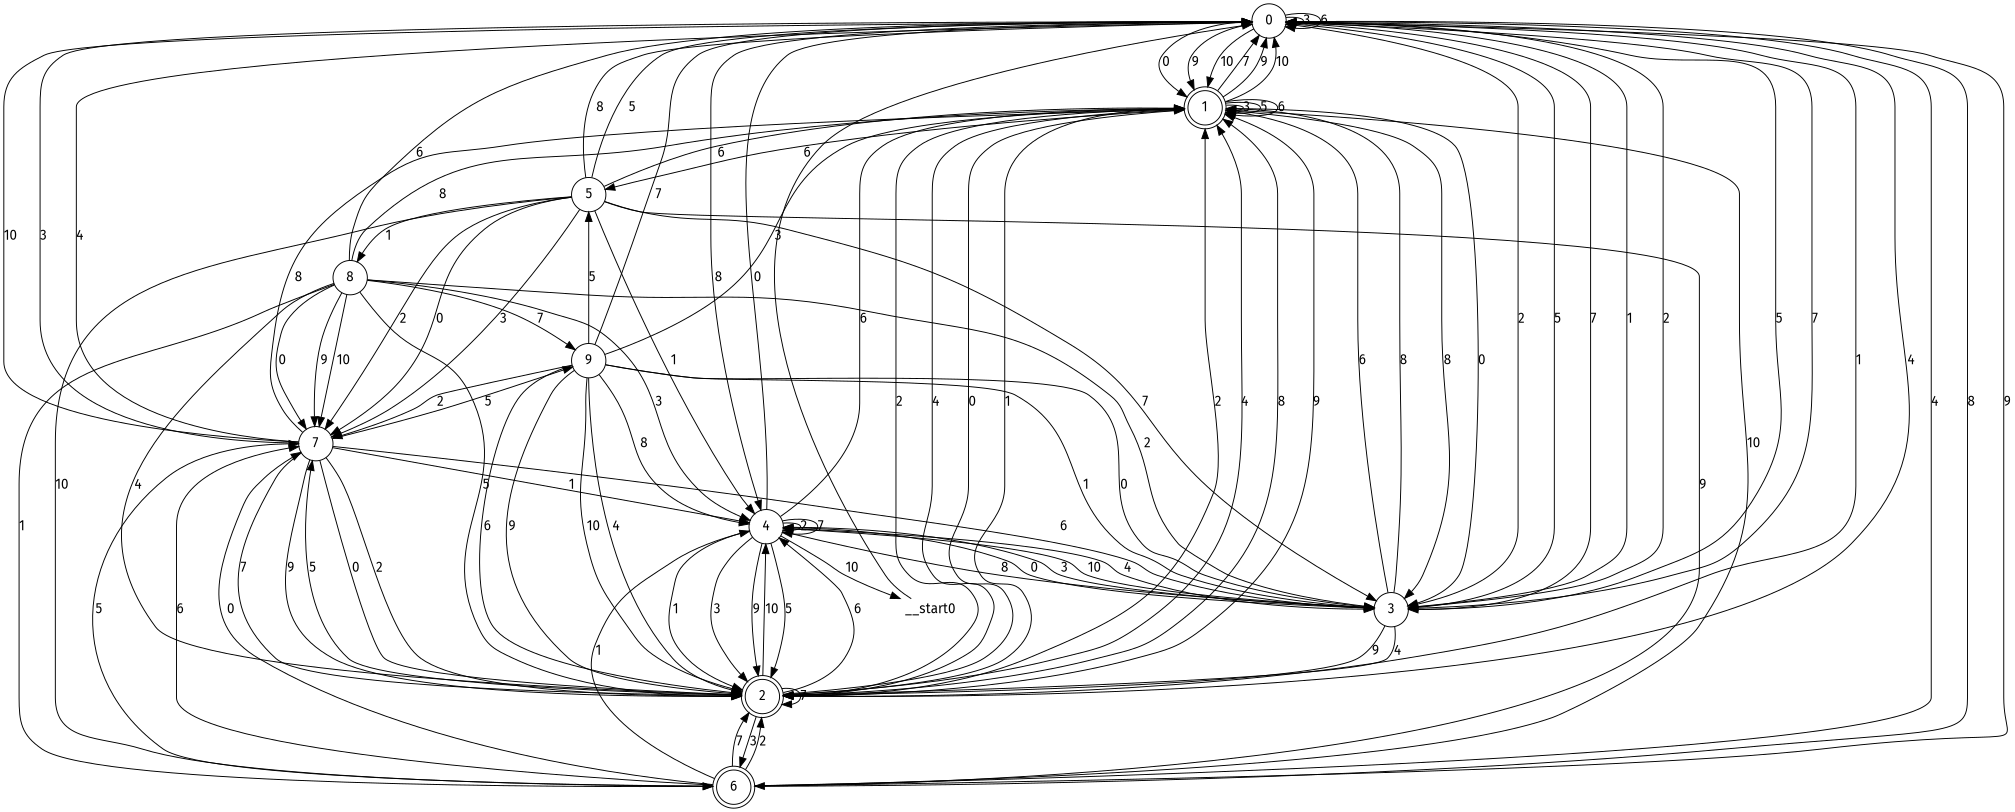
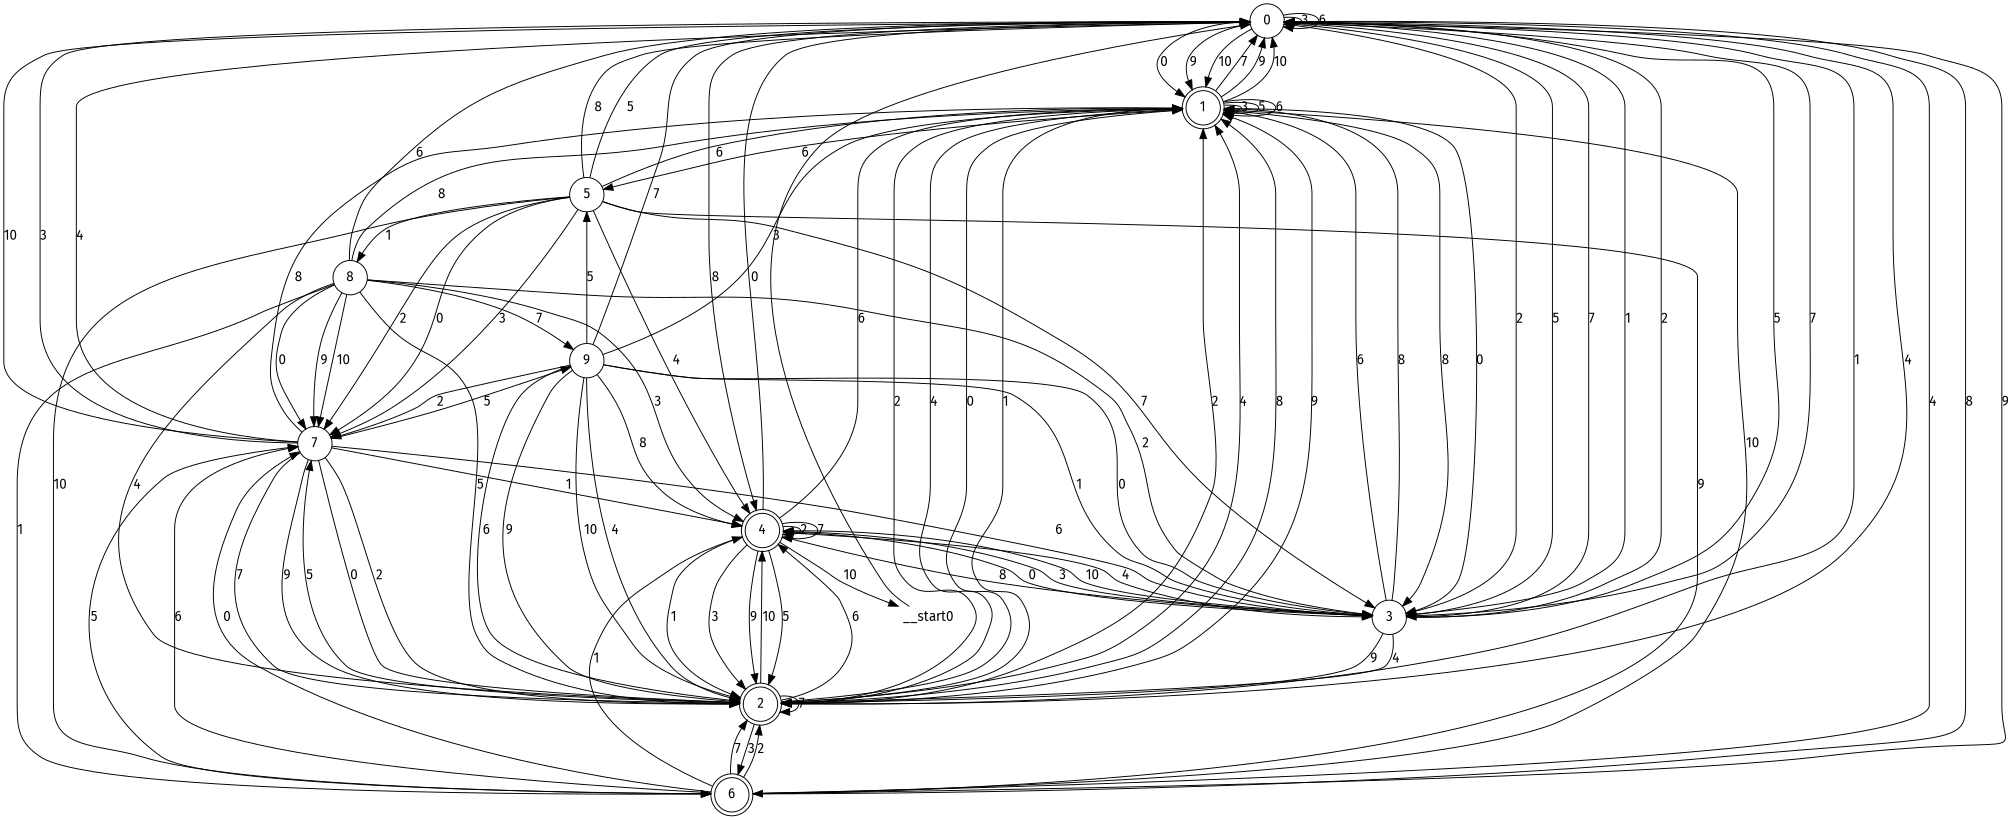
(674, 361) -> (677, 361)
(766, 527) -> (762, 531)
